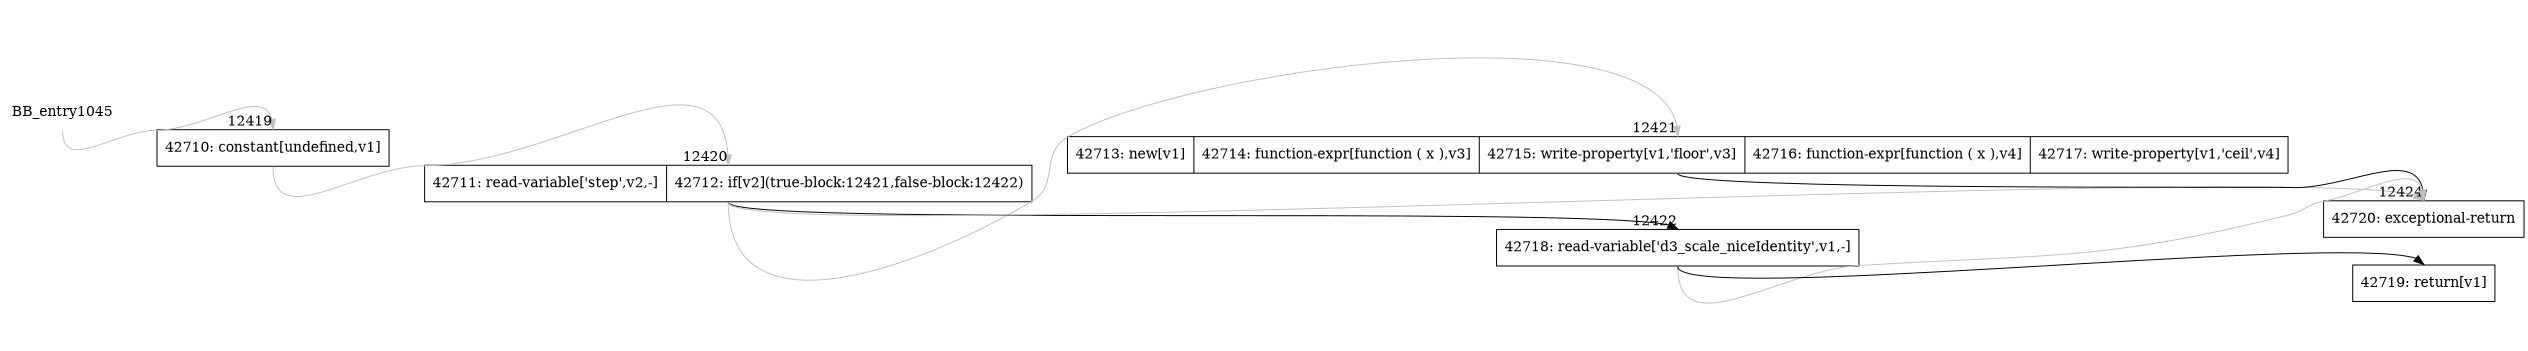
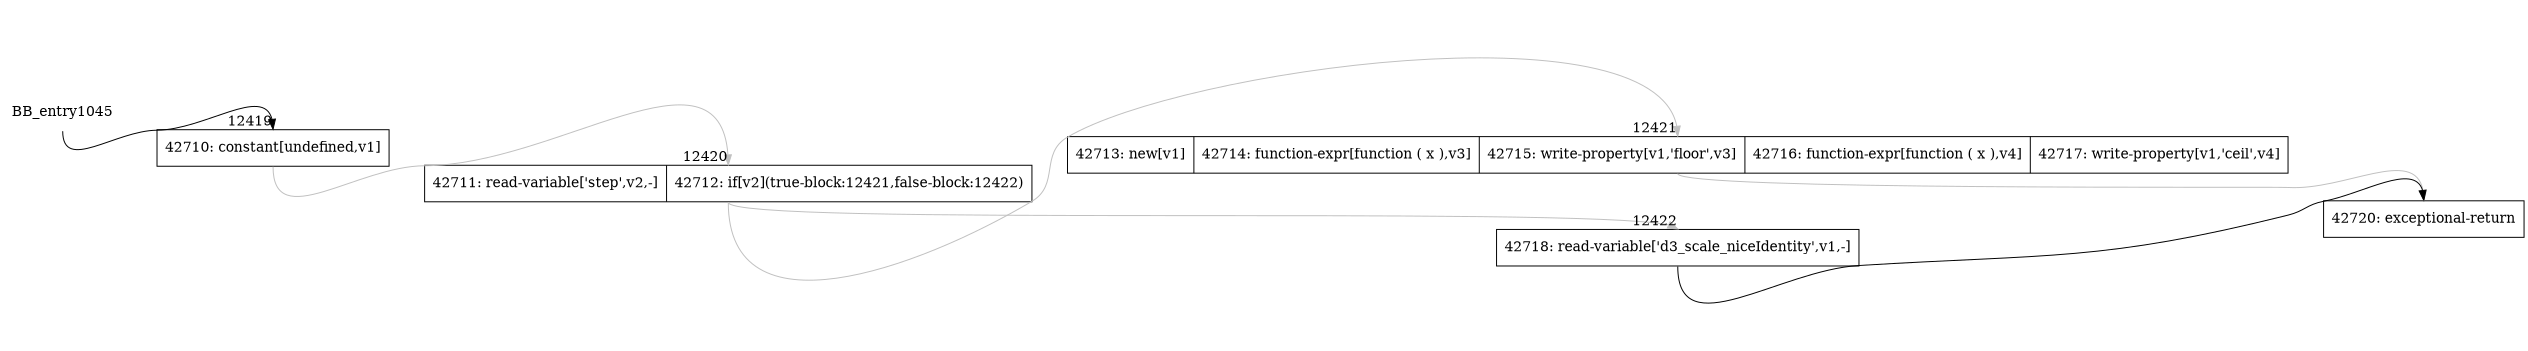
(165, 129) -> (165, 129)
(1923, 186) -> (2056, 187)
(1571, 201) -> none
(1269, 216) -> (1198, 216)
(2043, 256) -> (2043, 256)
(2424, 283) -> none
